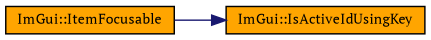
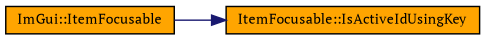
(326, 20) -> (353, 20)
